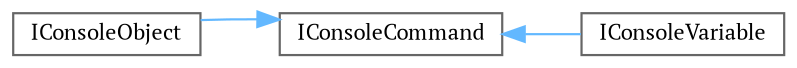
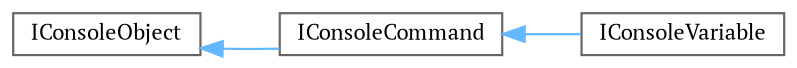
(229, 19) -> (251, 49)
